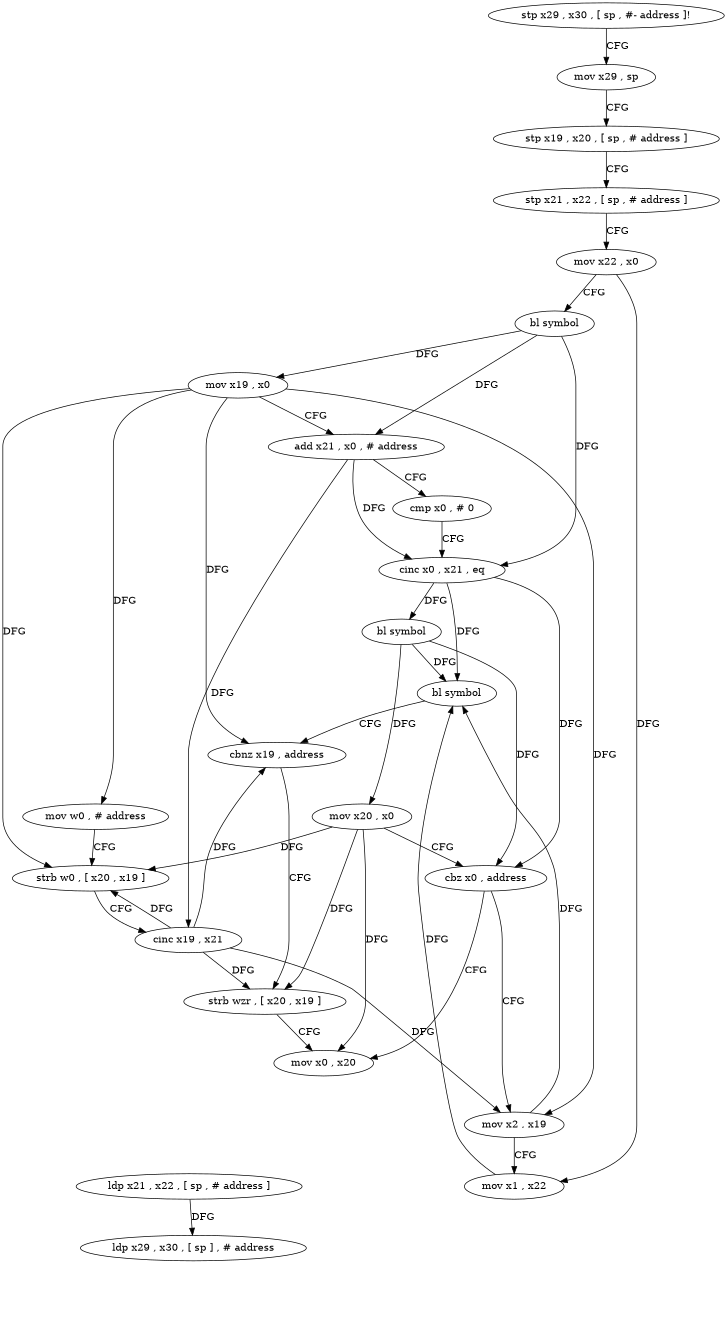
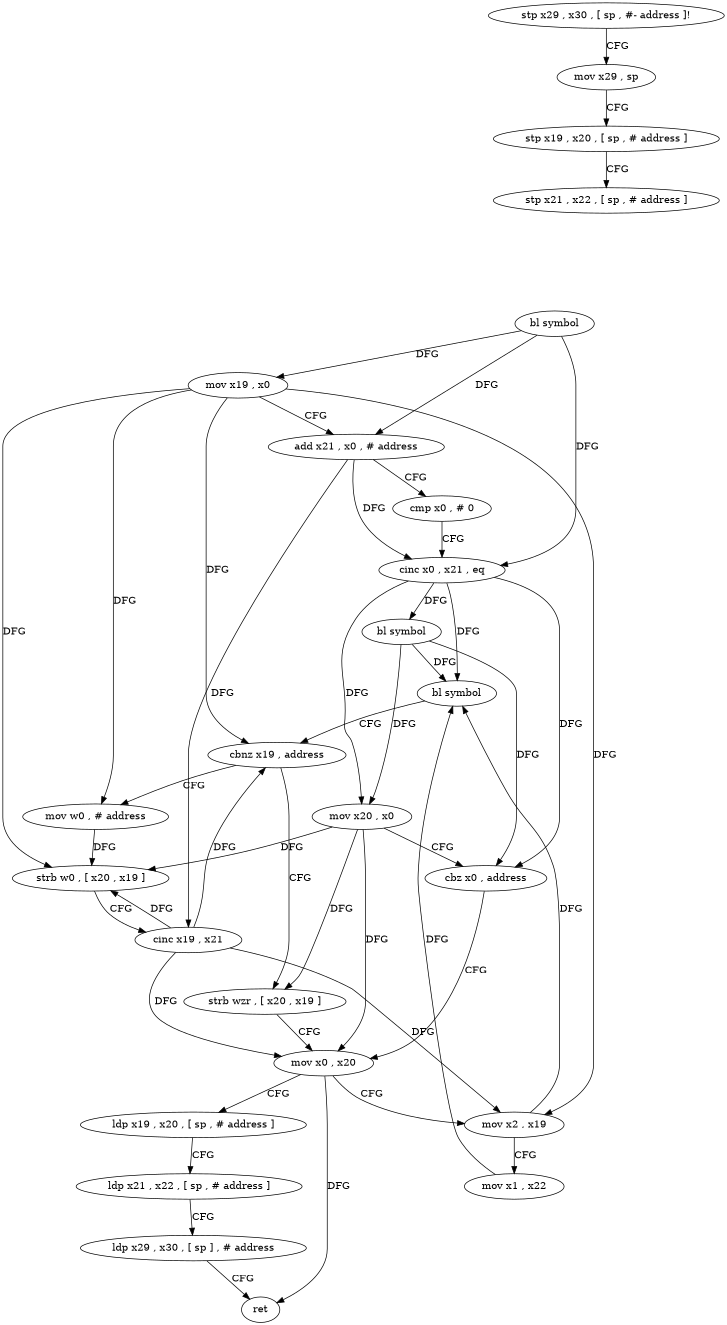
(606, 262) -> none
none -> (343, 675)
none -> (181, 781)
(105, 848) -> (105, 848)
(224, 968) -> (178, 1030)
(502, 998) -> (390, 1111)
none -> (193, 1125)
(203, 1217) -> (203, 1217)
none -> (261, 1310)
